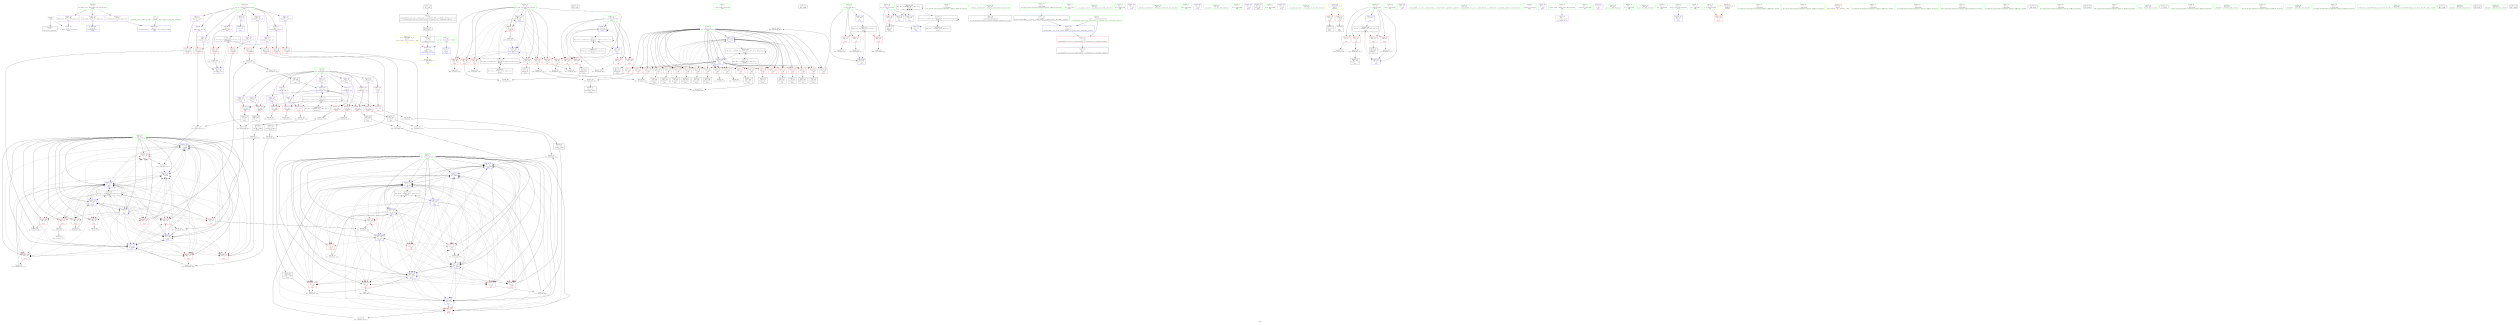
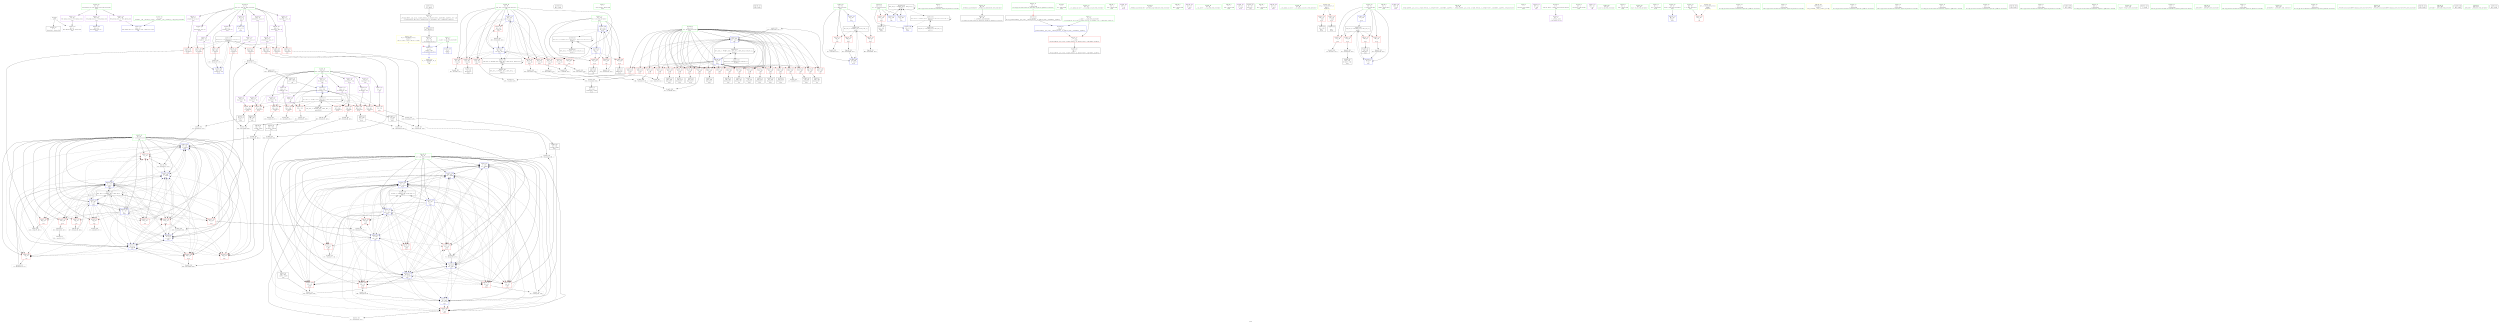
(1695, 7) -> none
none -> (657, 80)
(735, 80) -> none
